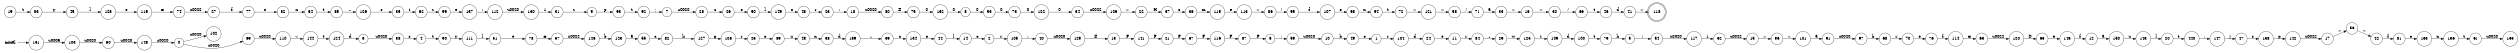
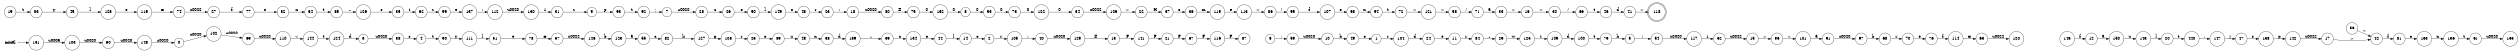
(2339, 34) -> (2351, 41)
(1257, 39) -> none
(2042, 39) -> none
(212, 48) -> (230, 36)
